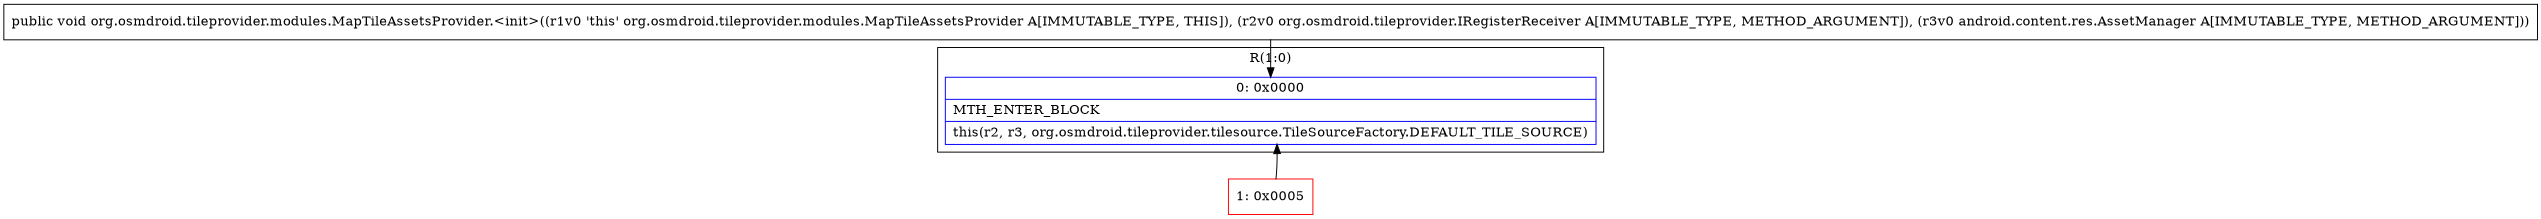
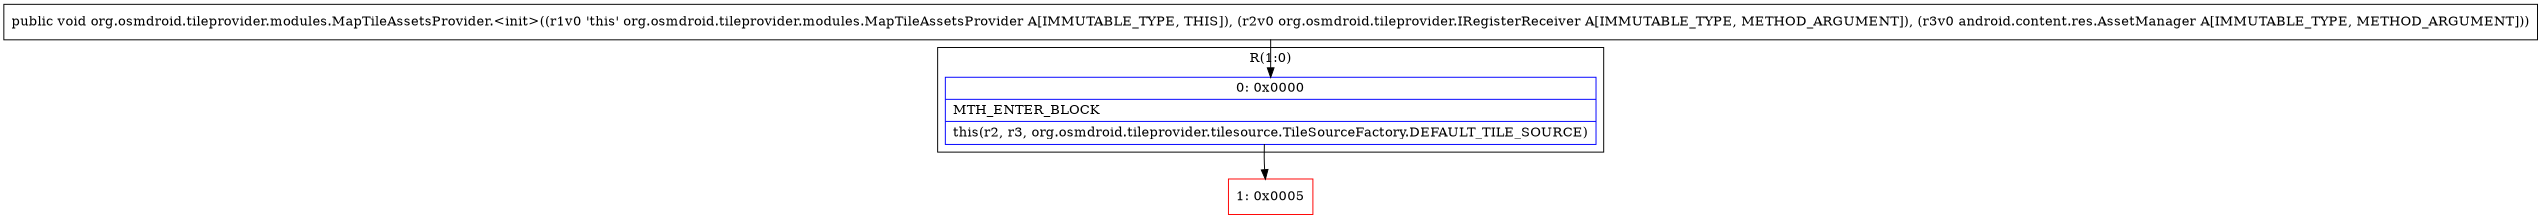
(1277, 167) -> (1264, 158)
